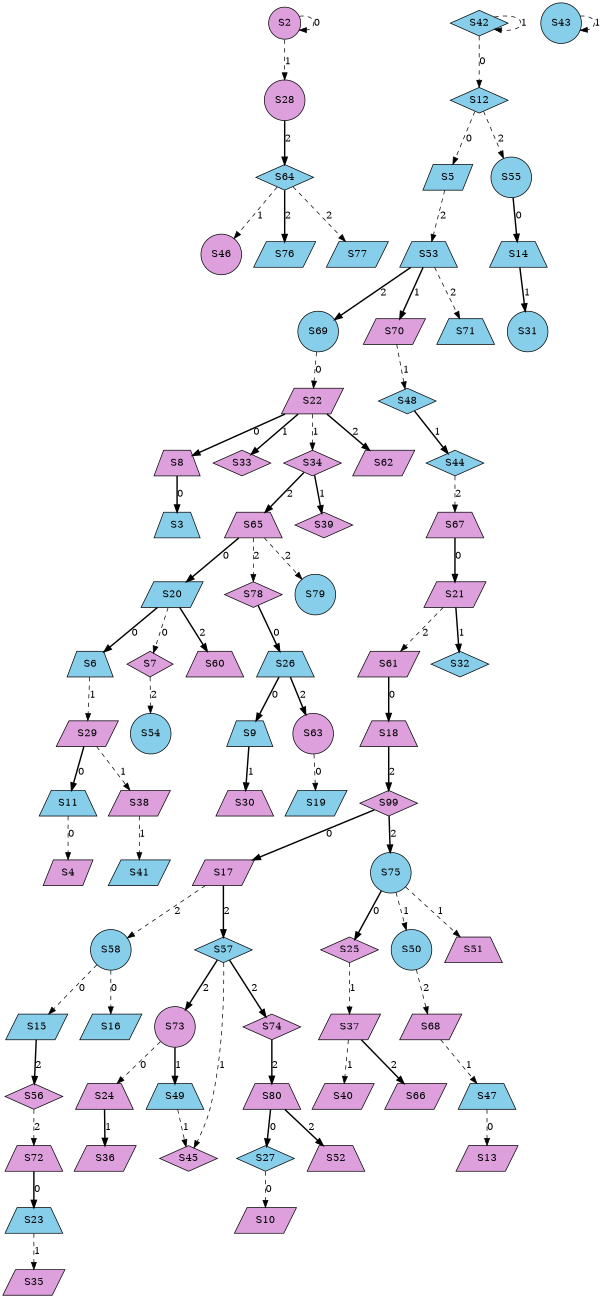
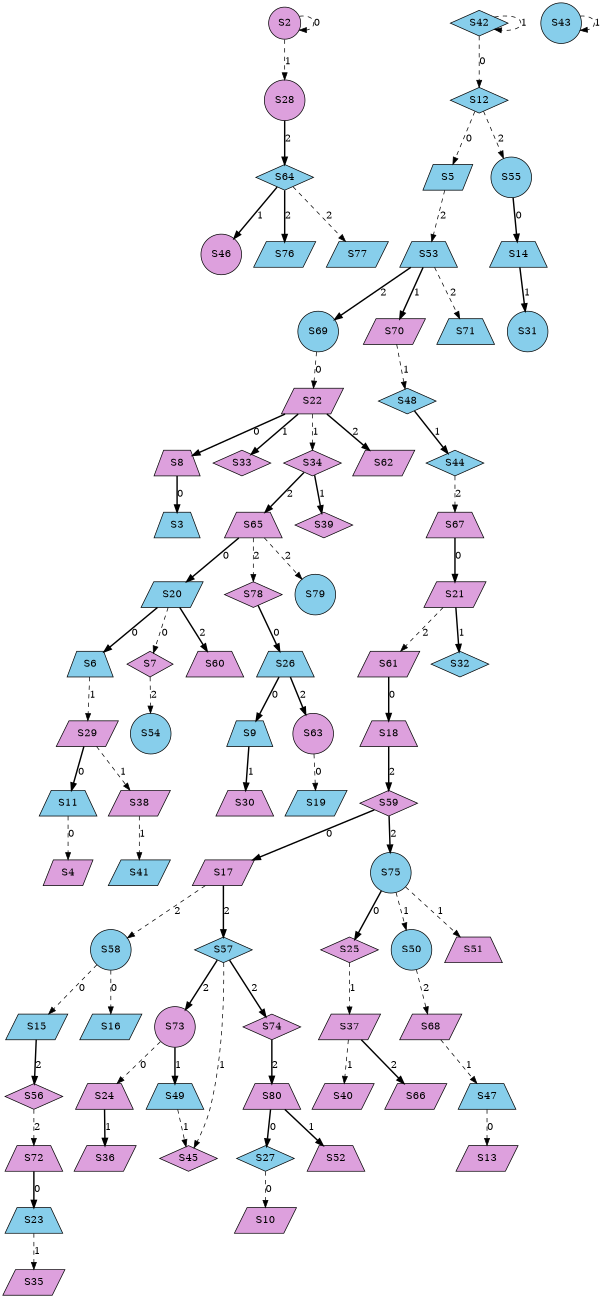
(258, 210) -> (258, 210)
(389, 803) -> (389, 803)
(312, 1127) -> (312, 1127)
